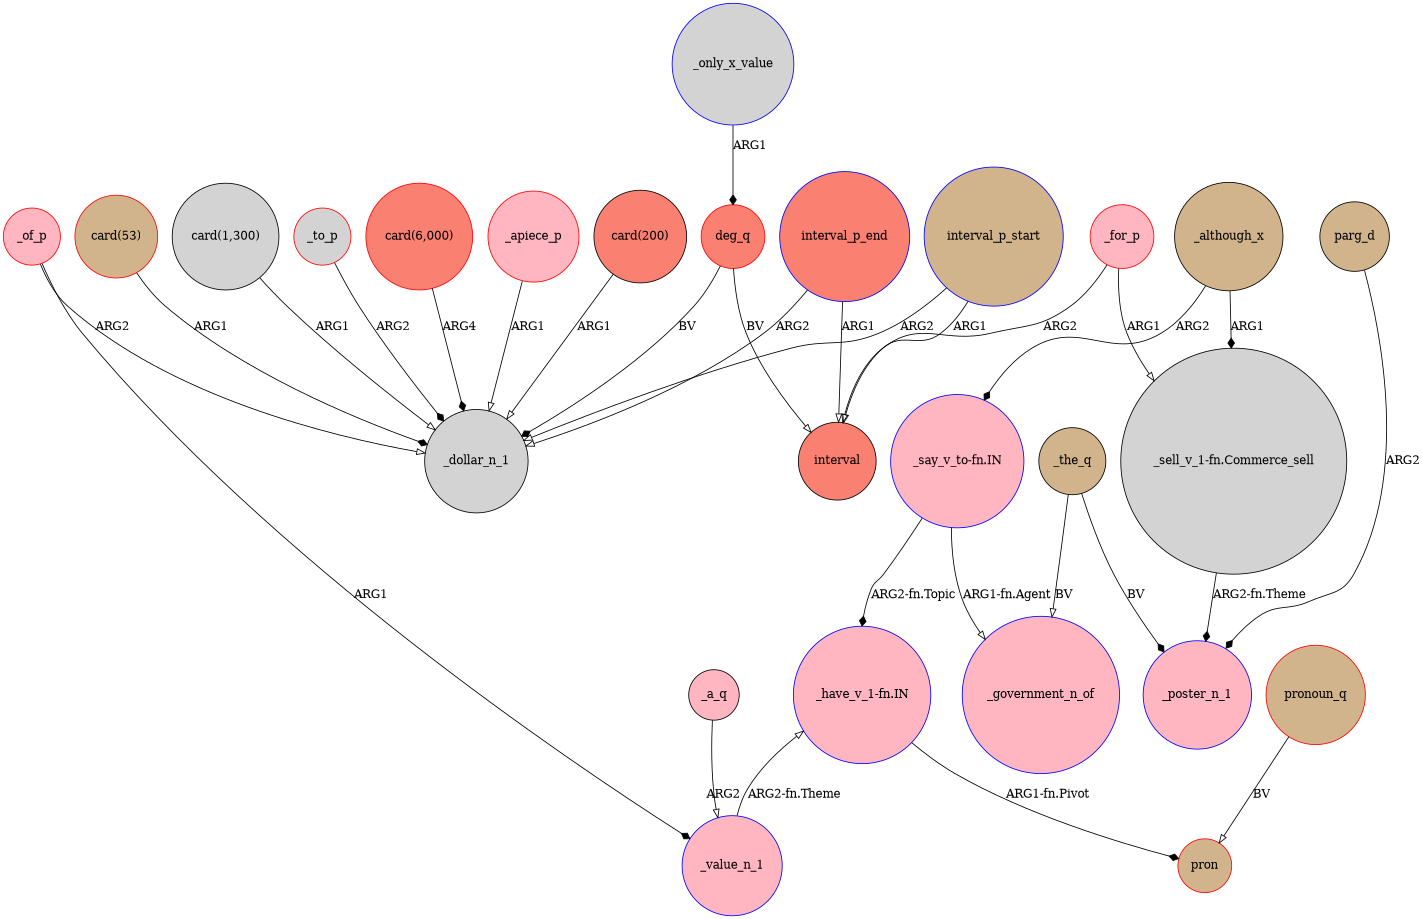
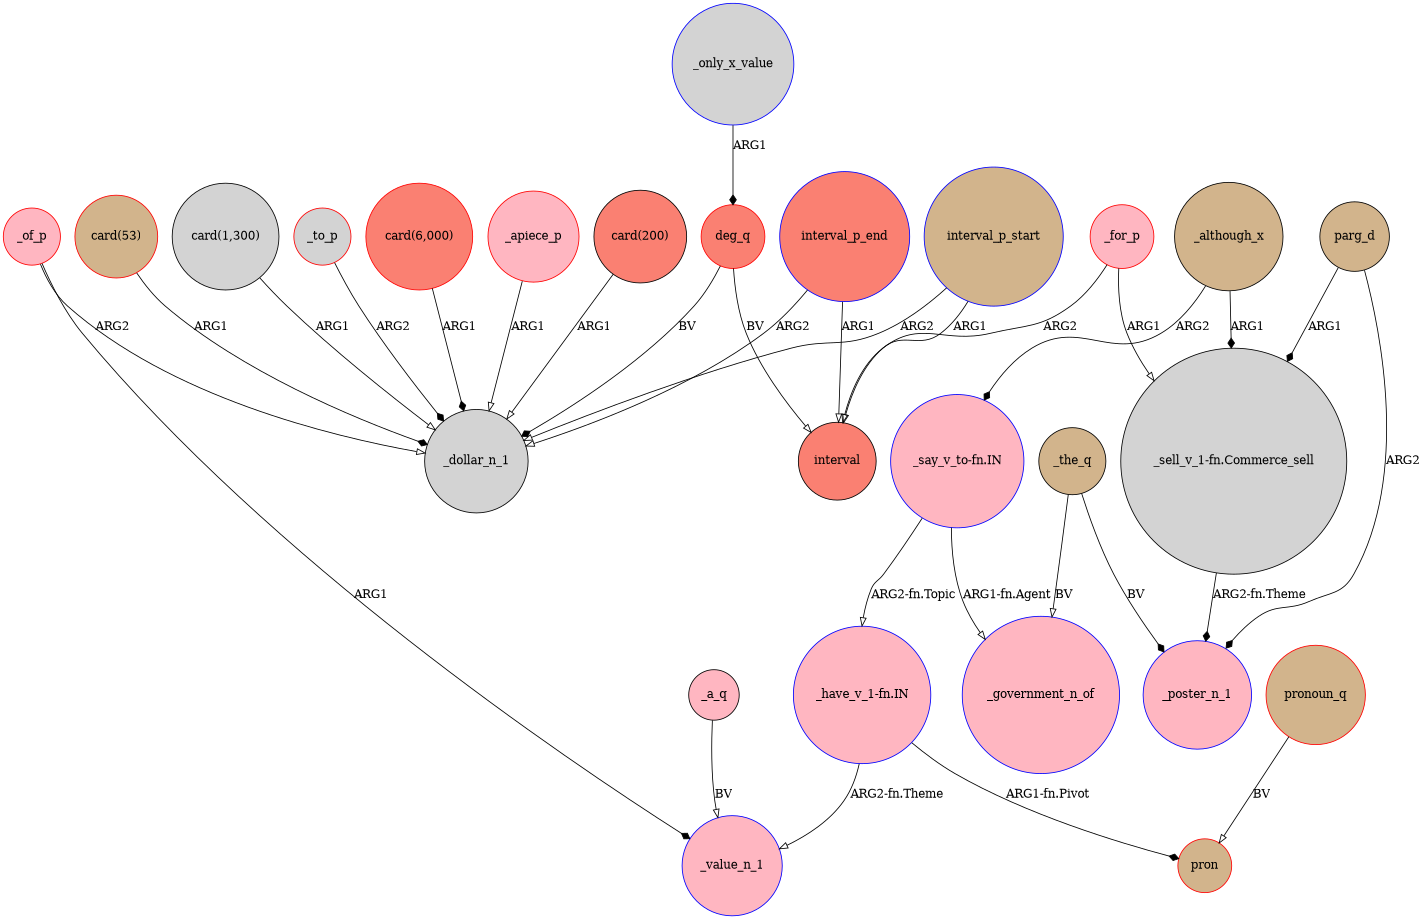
none -> (1315, 310)
(459, 327) -> (459, 327)
(889, 567) -> (889, 567)
(760, 771) -> (833, 813)
(723, 795) -> (723, 795)
